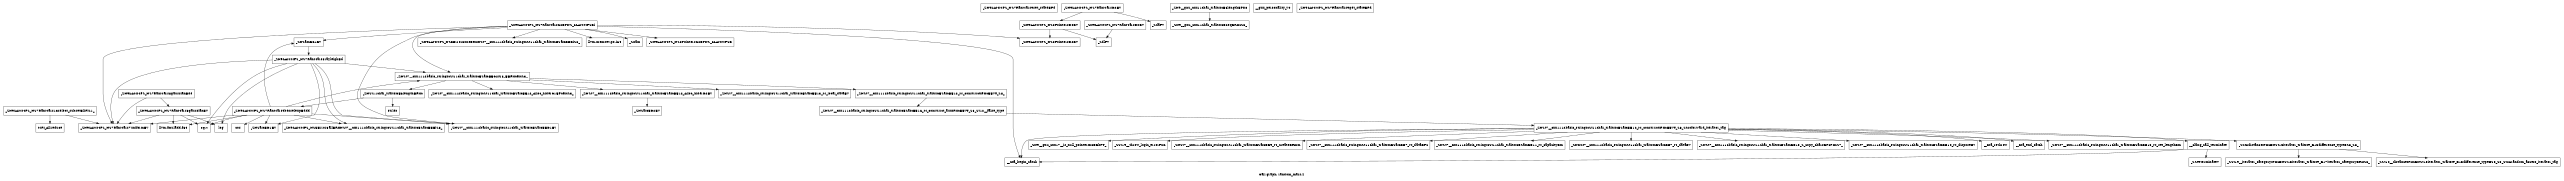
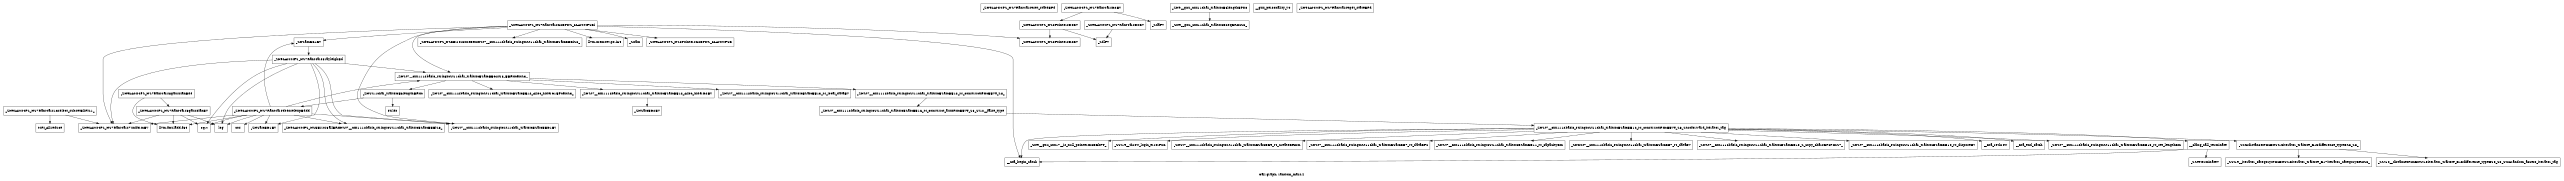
(131, 108) -> (134, 115)
none -> (243, 119)
